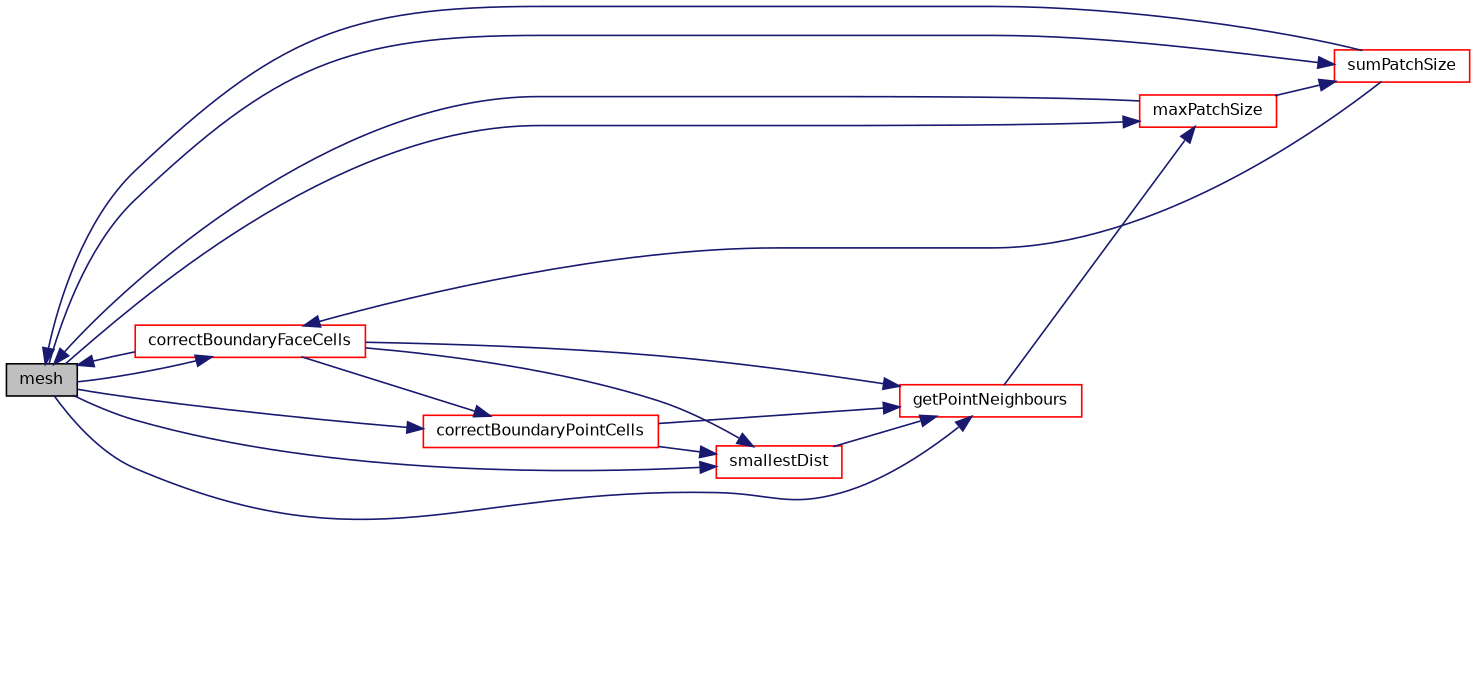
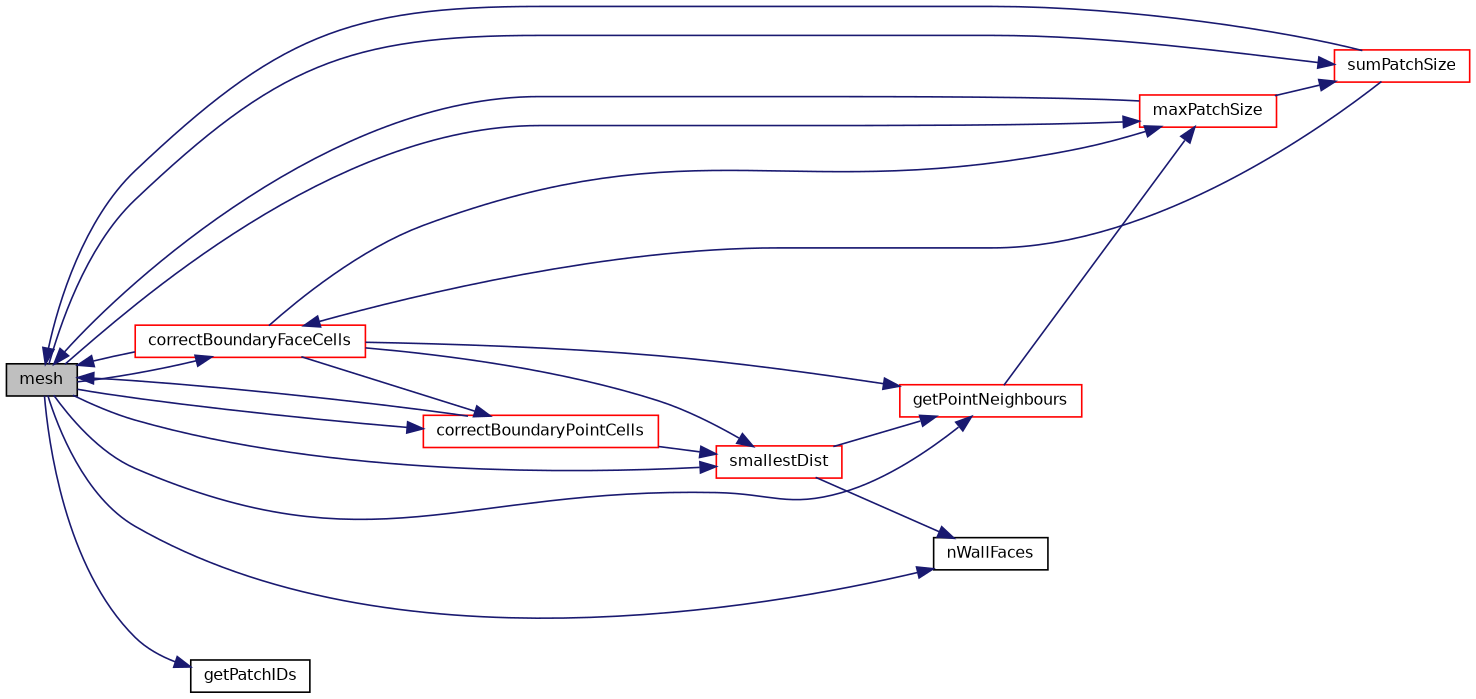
none -> (691, 171)
(771, 416) -> (281, 394)
none -> (991, 554)
none -> (250, 676)
